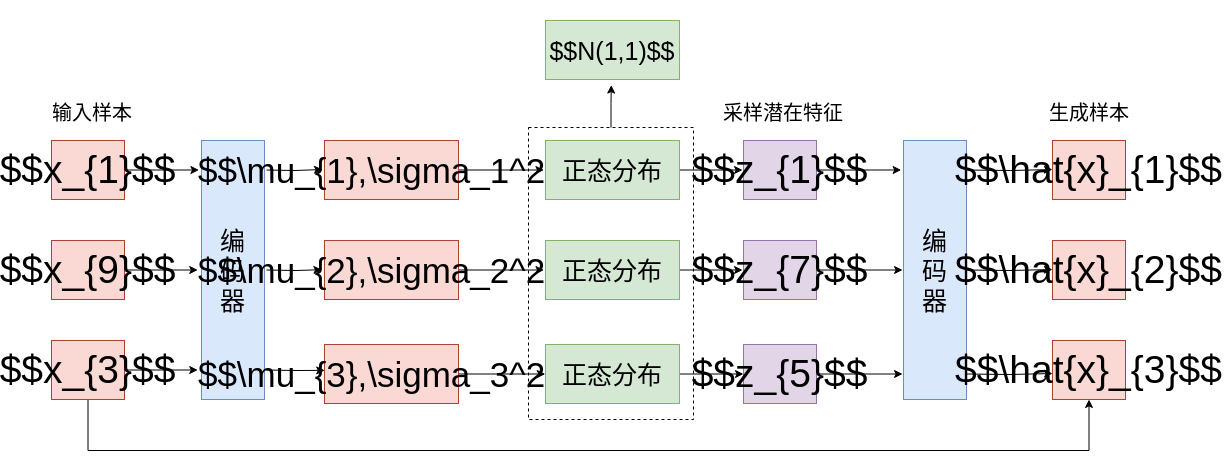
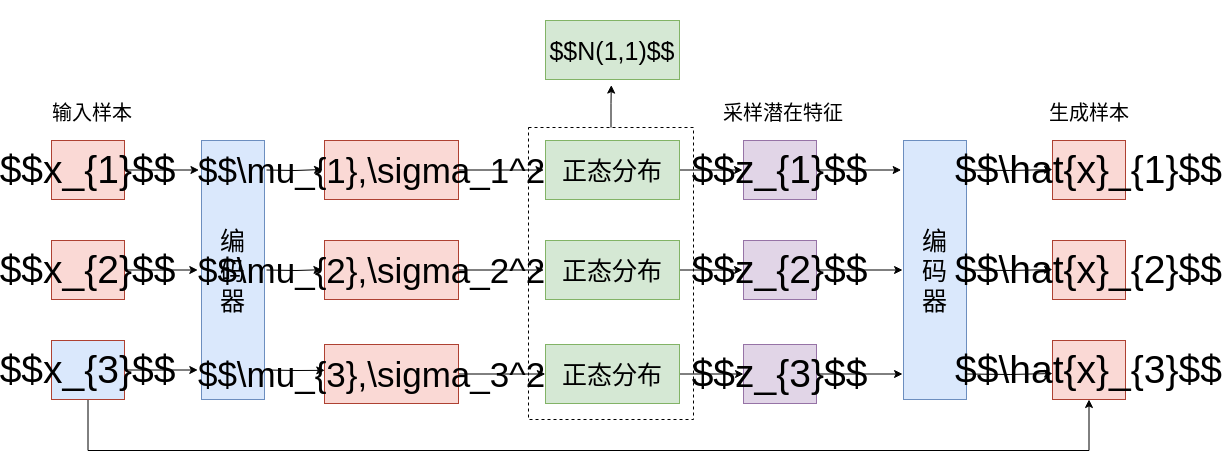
(88, 271) -> (88, 271)
(780, 271) -> (780, 271)
(88, 370) -> (88, 370)
(780, 375) -> (780, 375)
